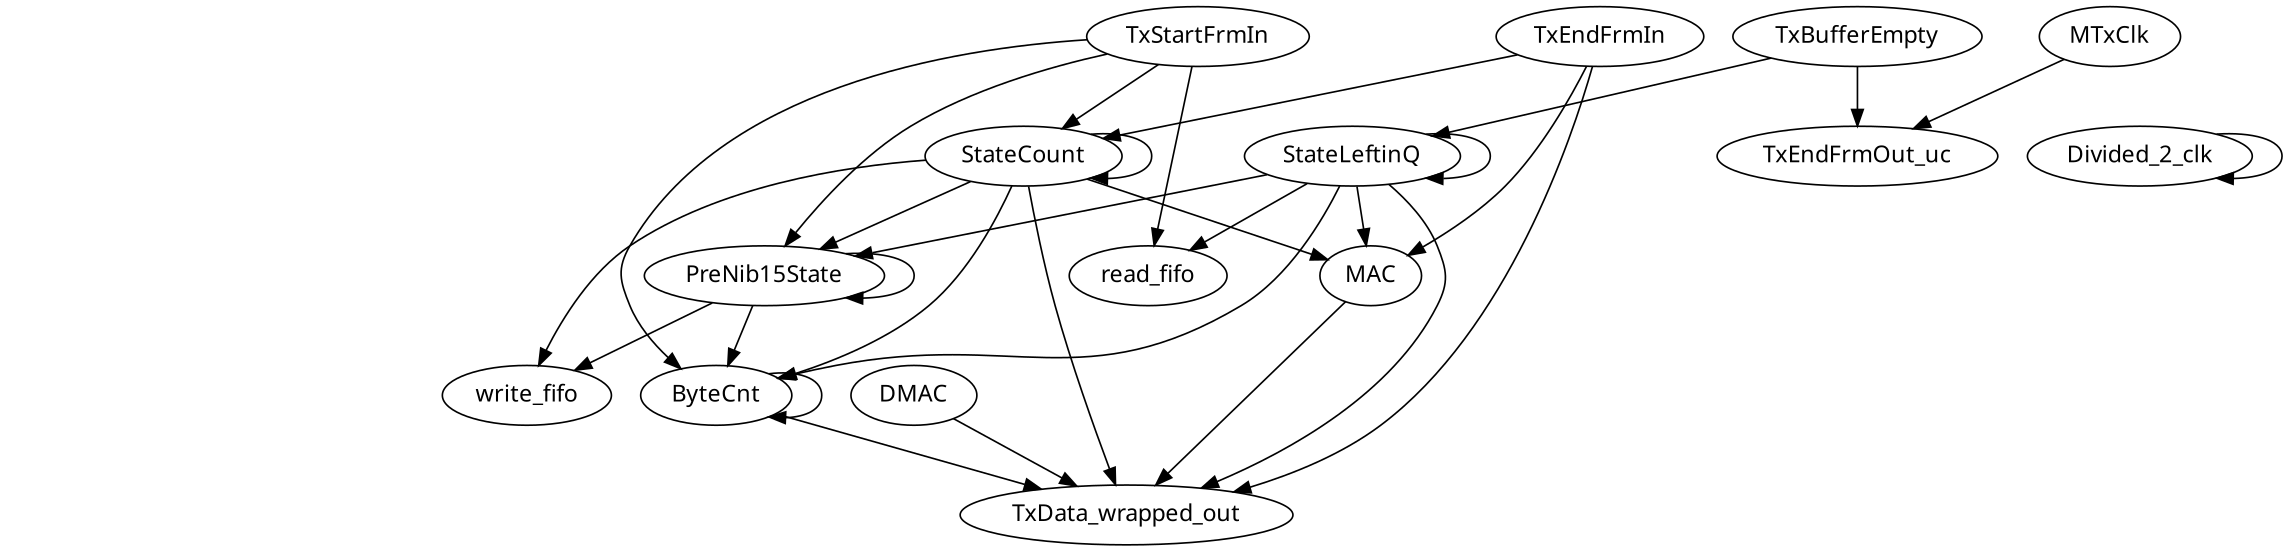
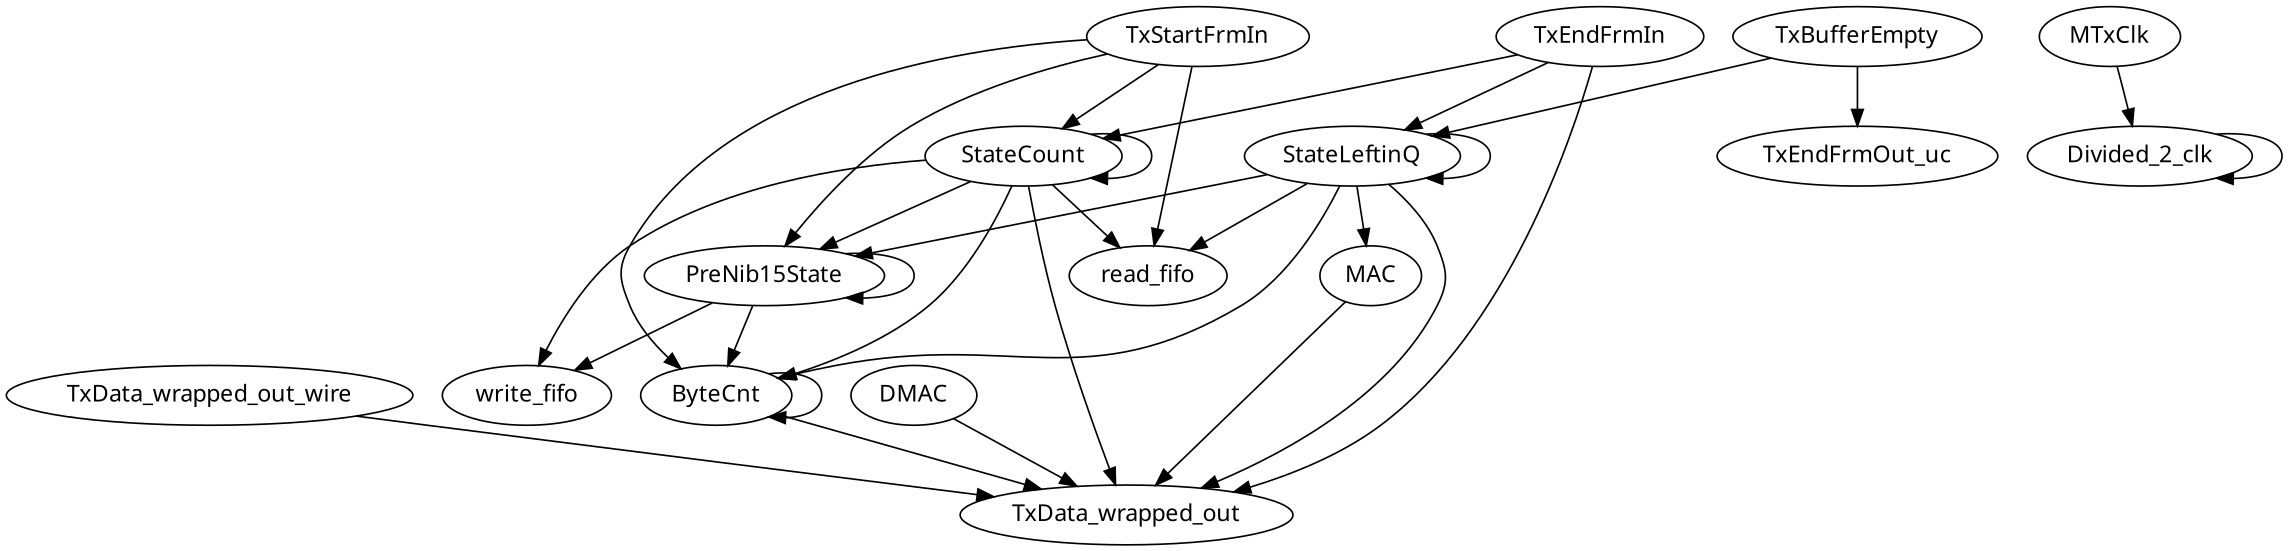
(1997, 90) -> (2123, 88)
(1520, 170) -> (1484, 93)
(1200, 217) -> (1072, 203)
none -> (210, 395)
